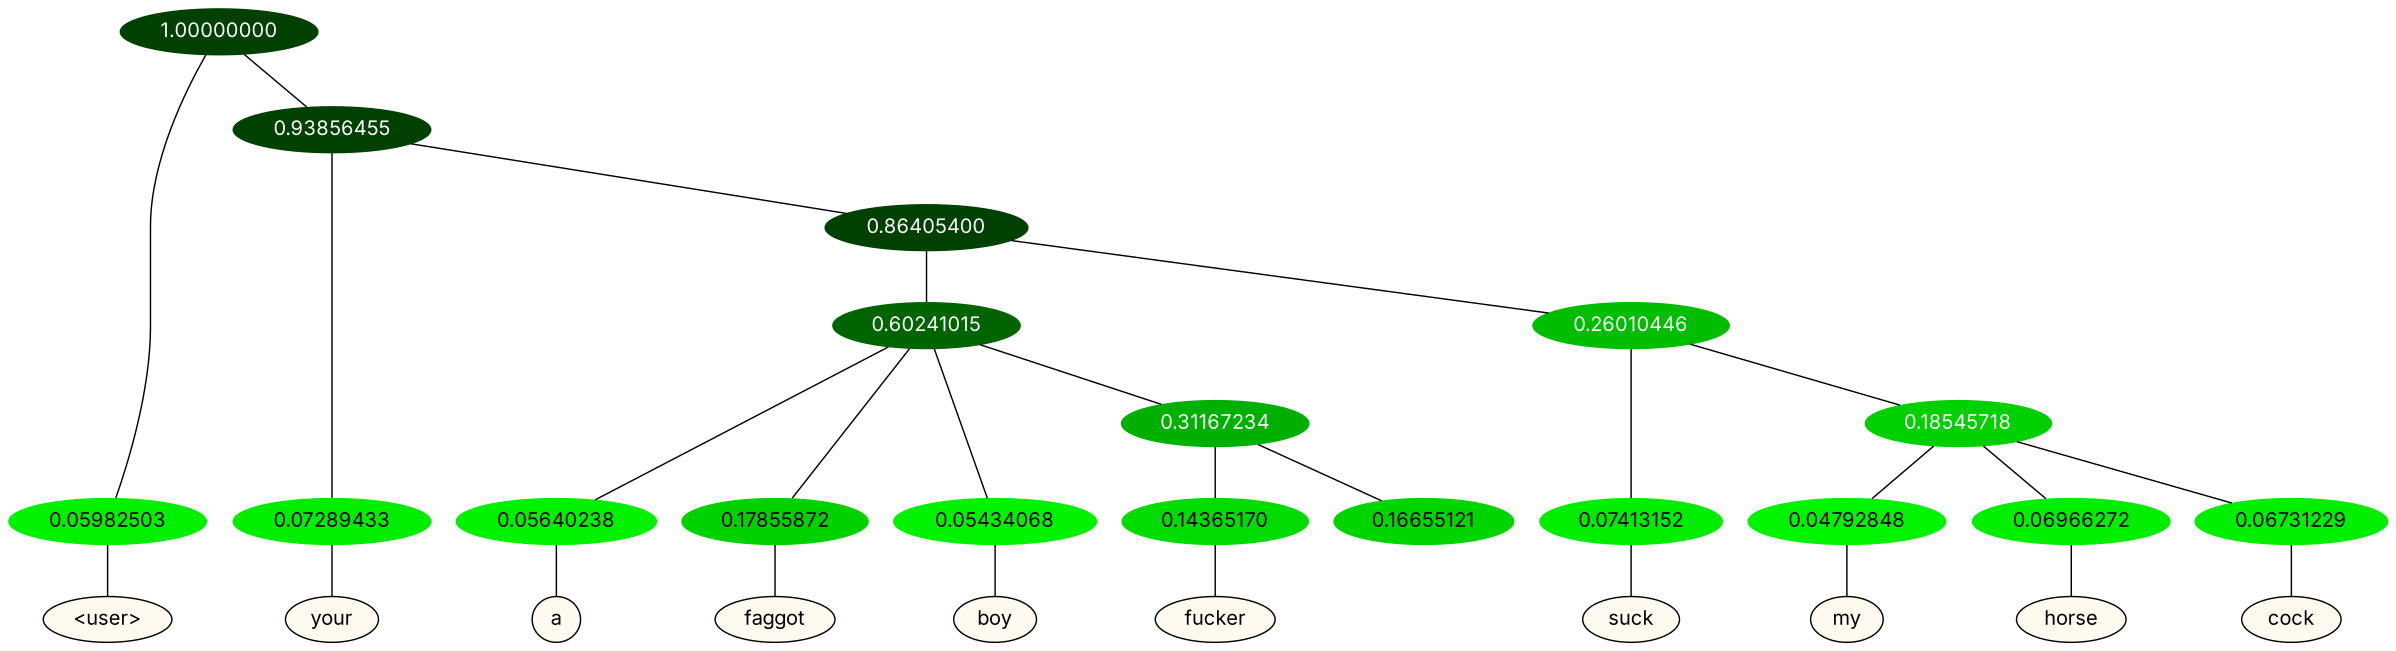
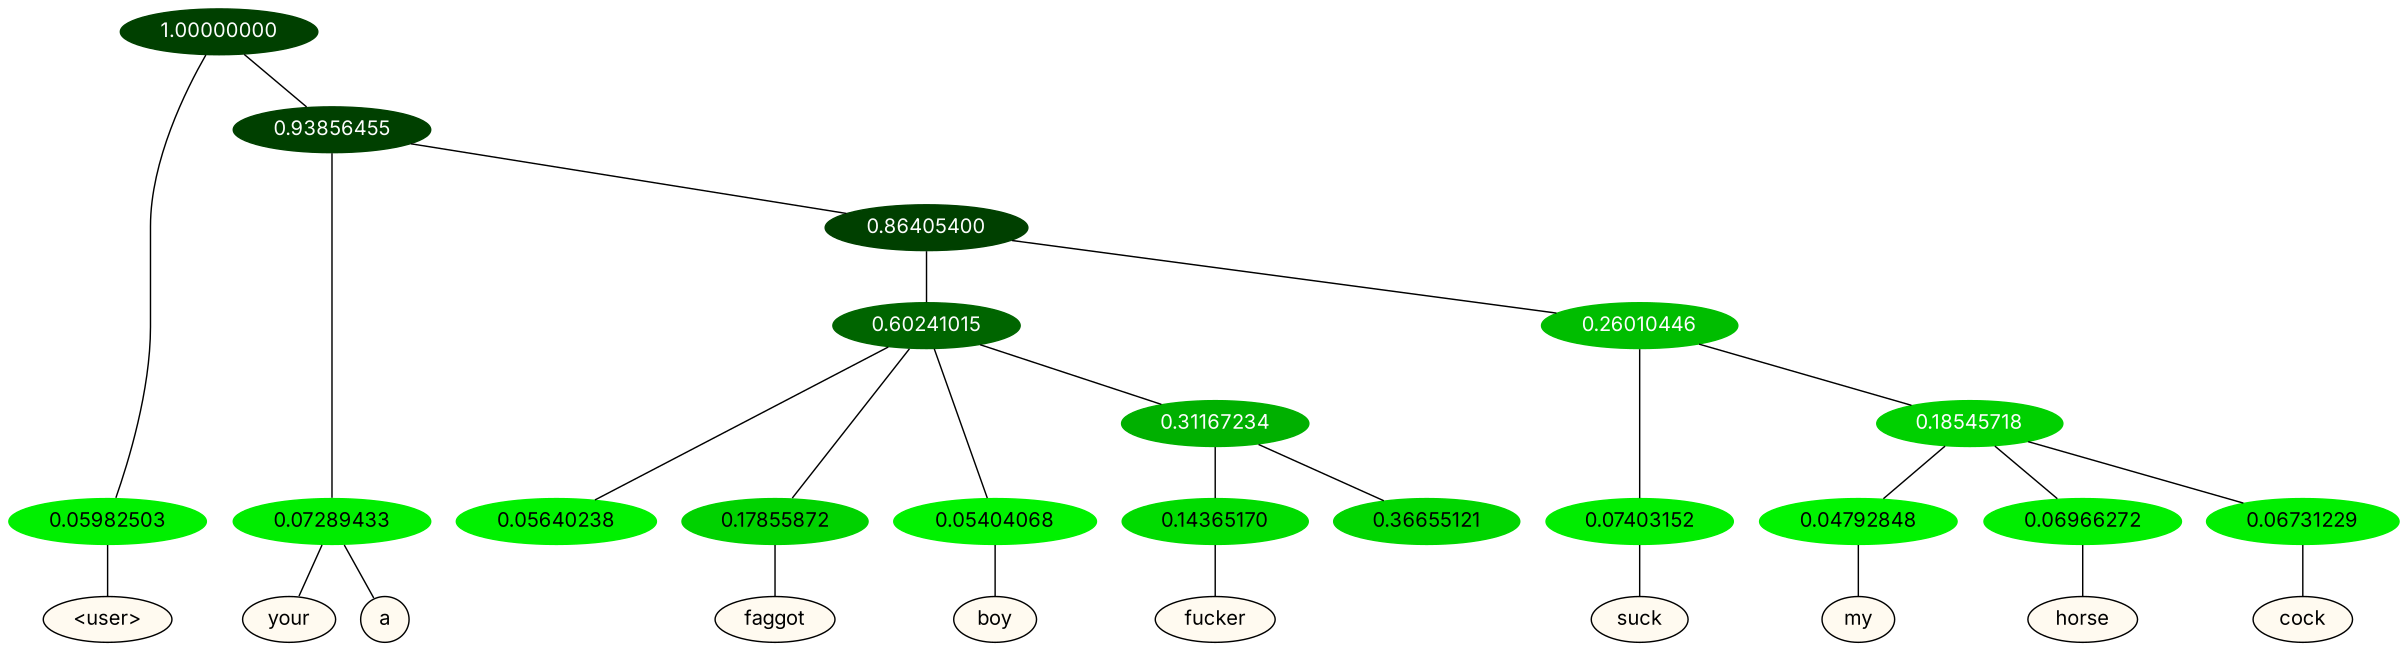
(995, 522) -> (995, 522)
(1424, 522) -> (1427, 522)
(1631, 522) -> (1640, 522)
(556, 571) -> (359, 572)
